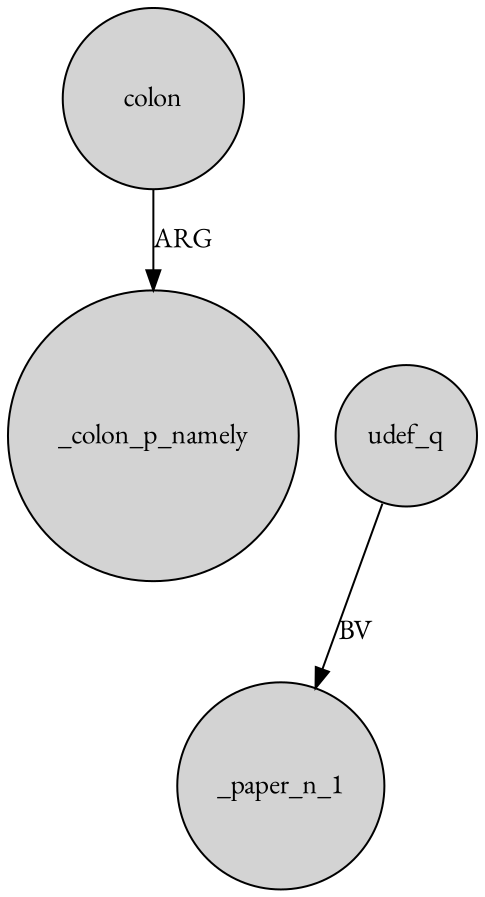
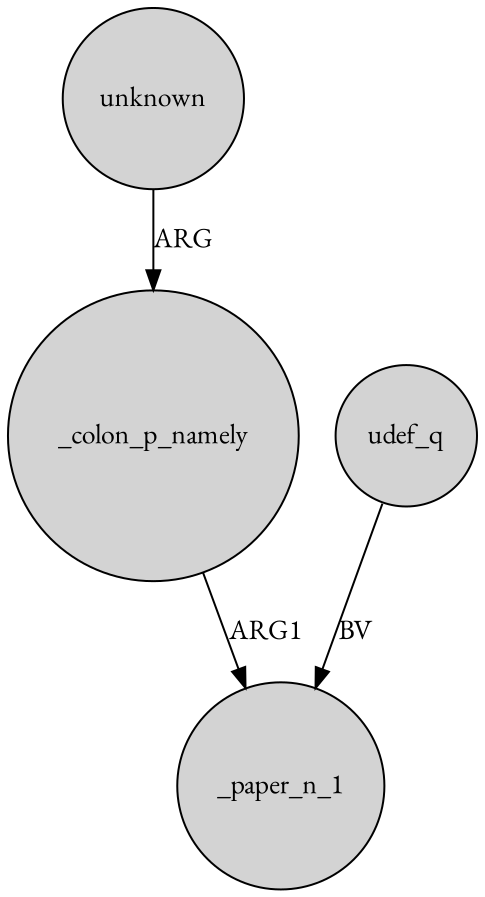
(153, 99) -> (153, 99)
none -> (221, 621)
